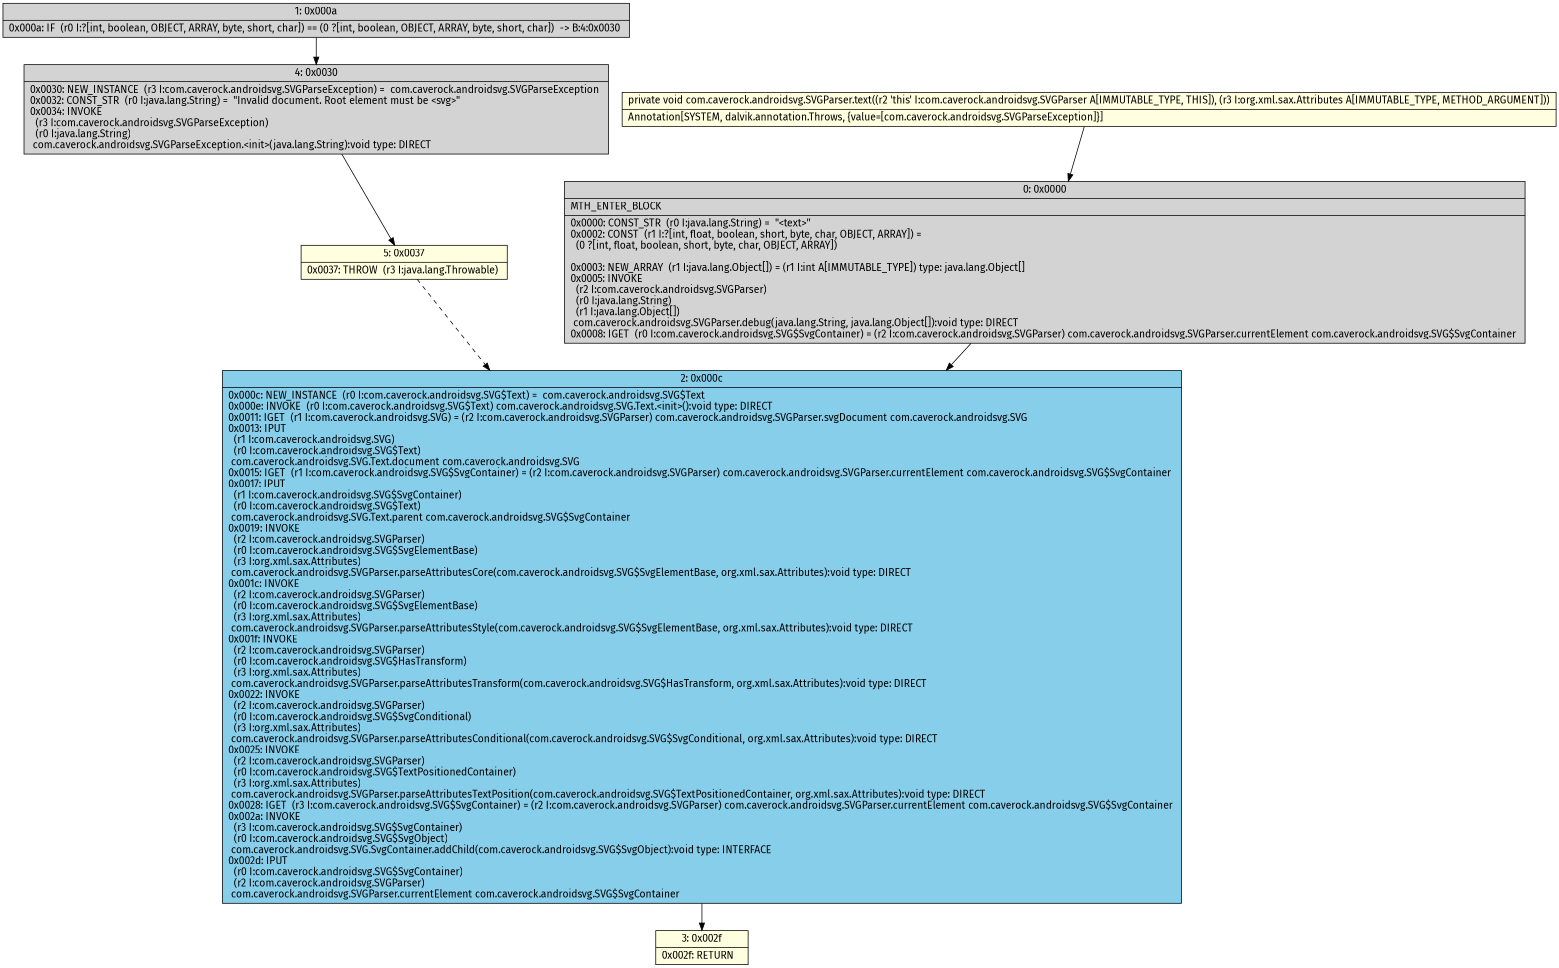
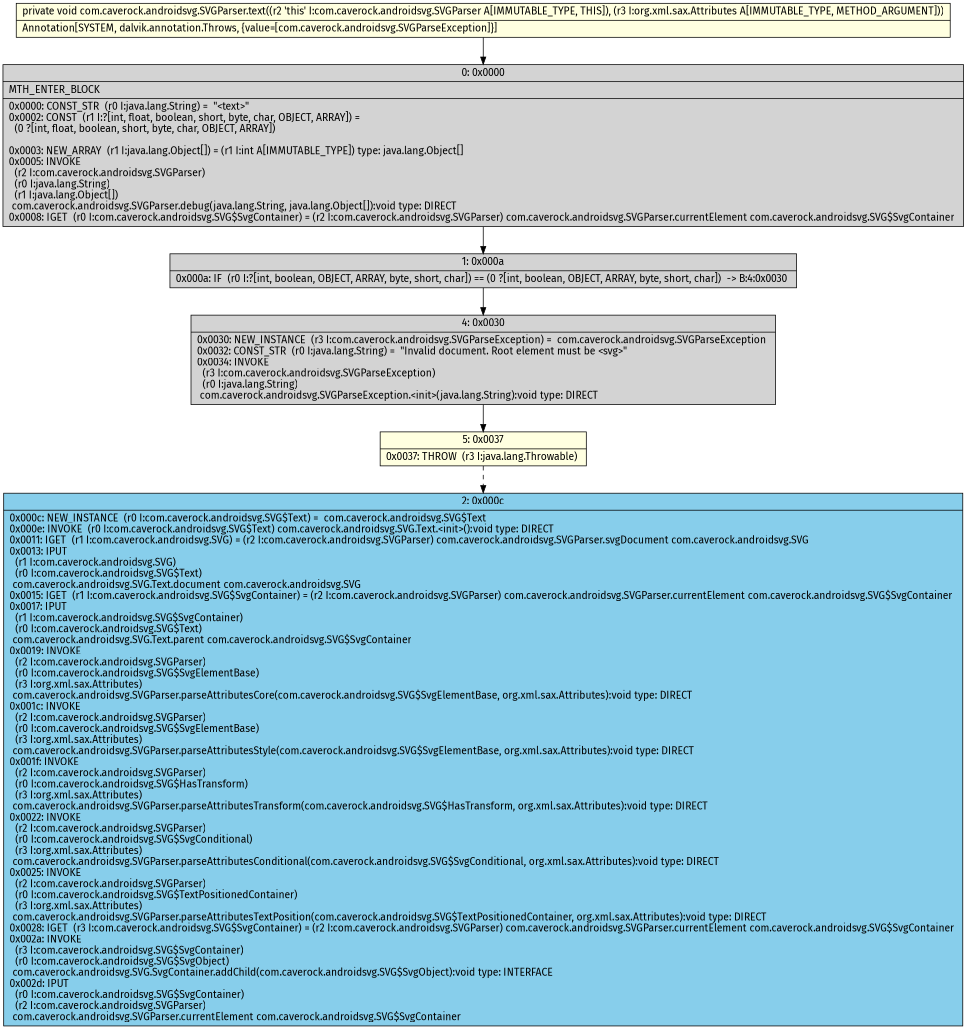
(961, 354) -> (483, 237)
(702, 948) -> none
